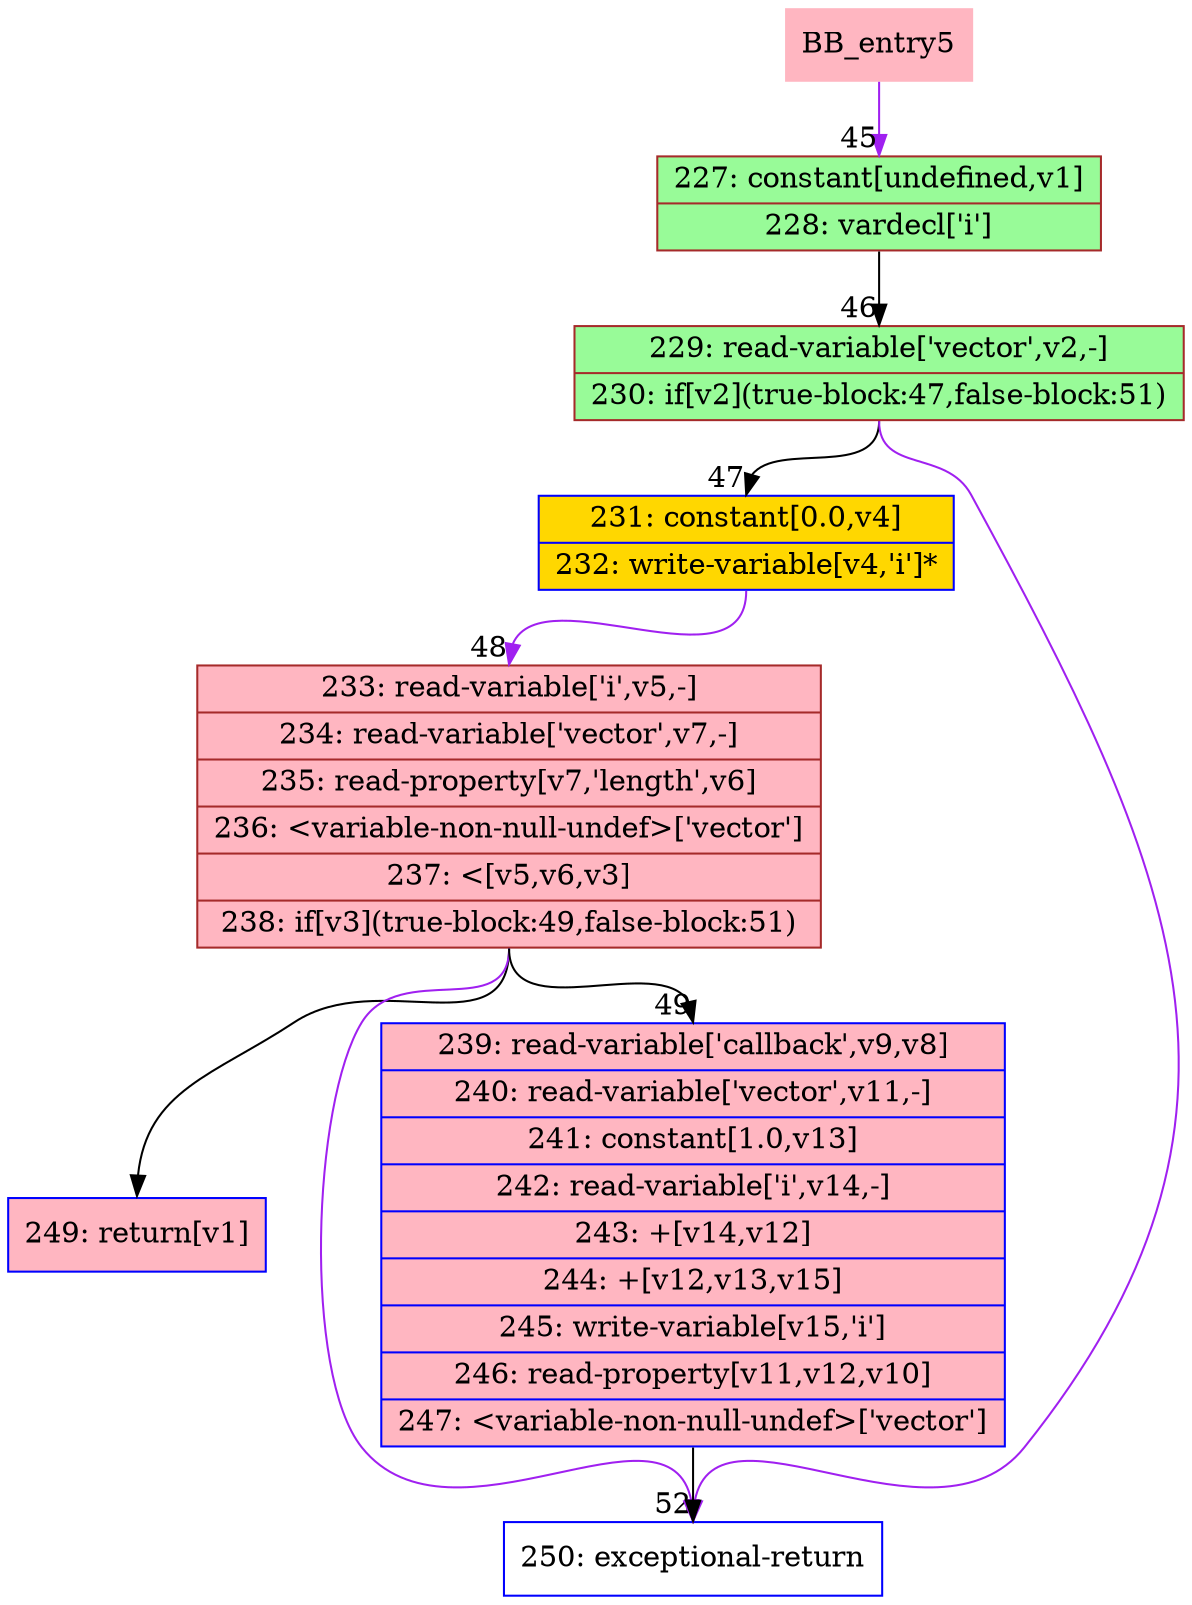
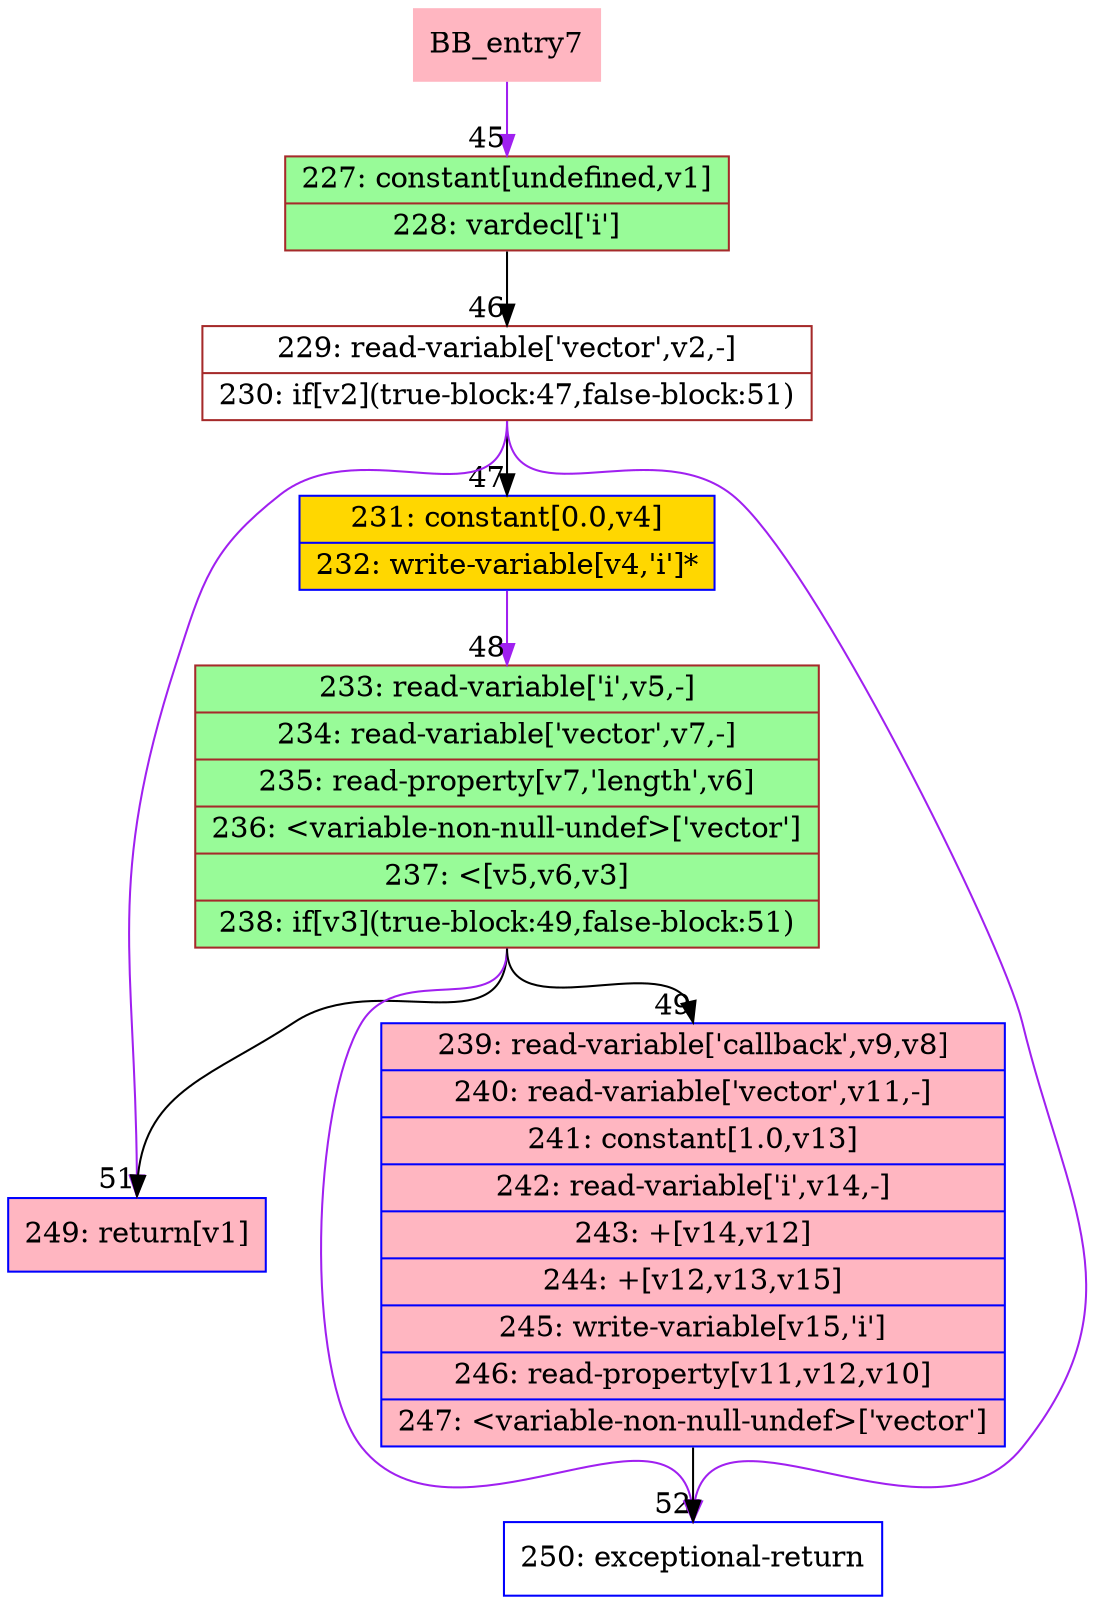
(879, 45) -> (507, 45)
(879, 373) -> (507, 373)
none -> (169, 688)
(509, 807) -> (507, 807)
